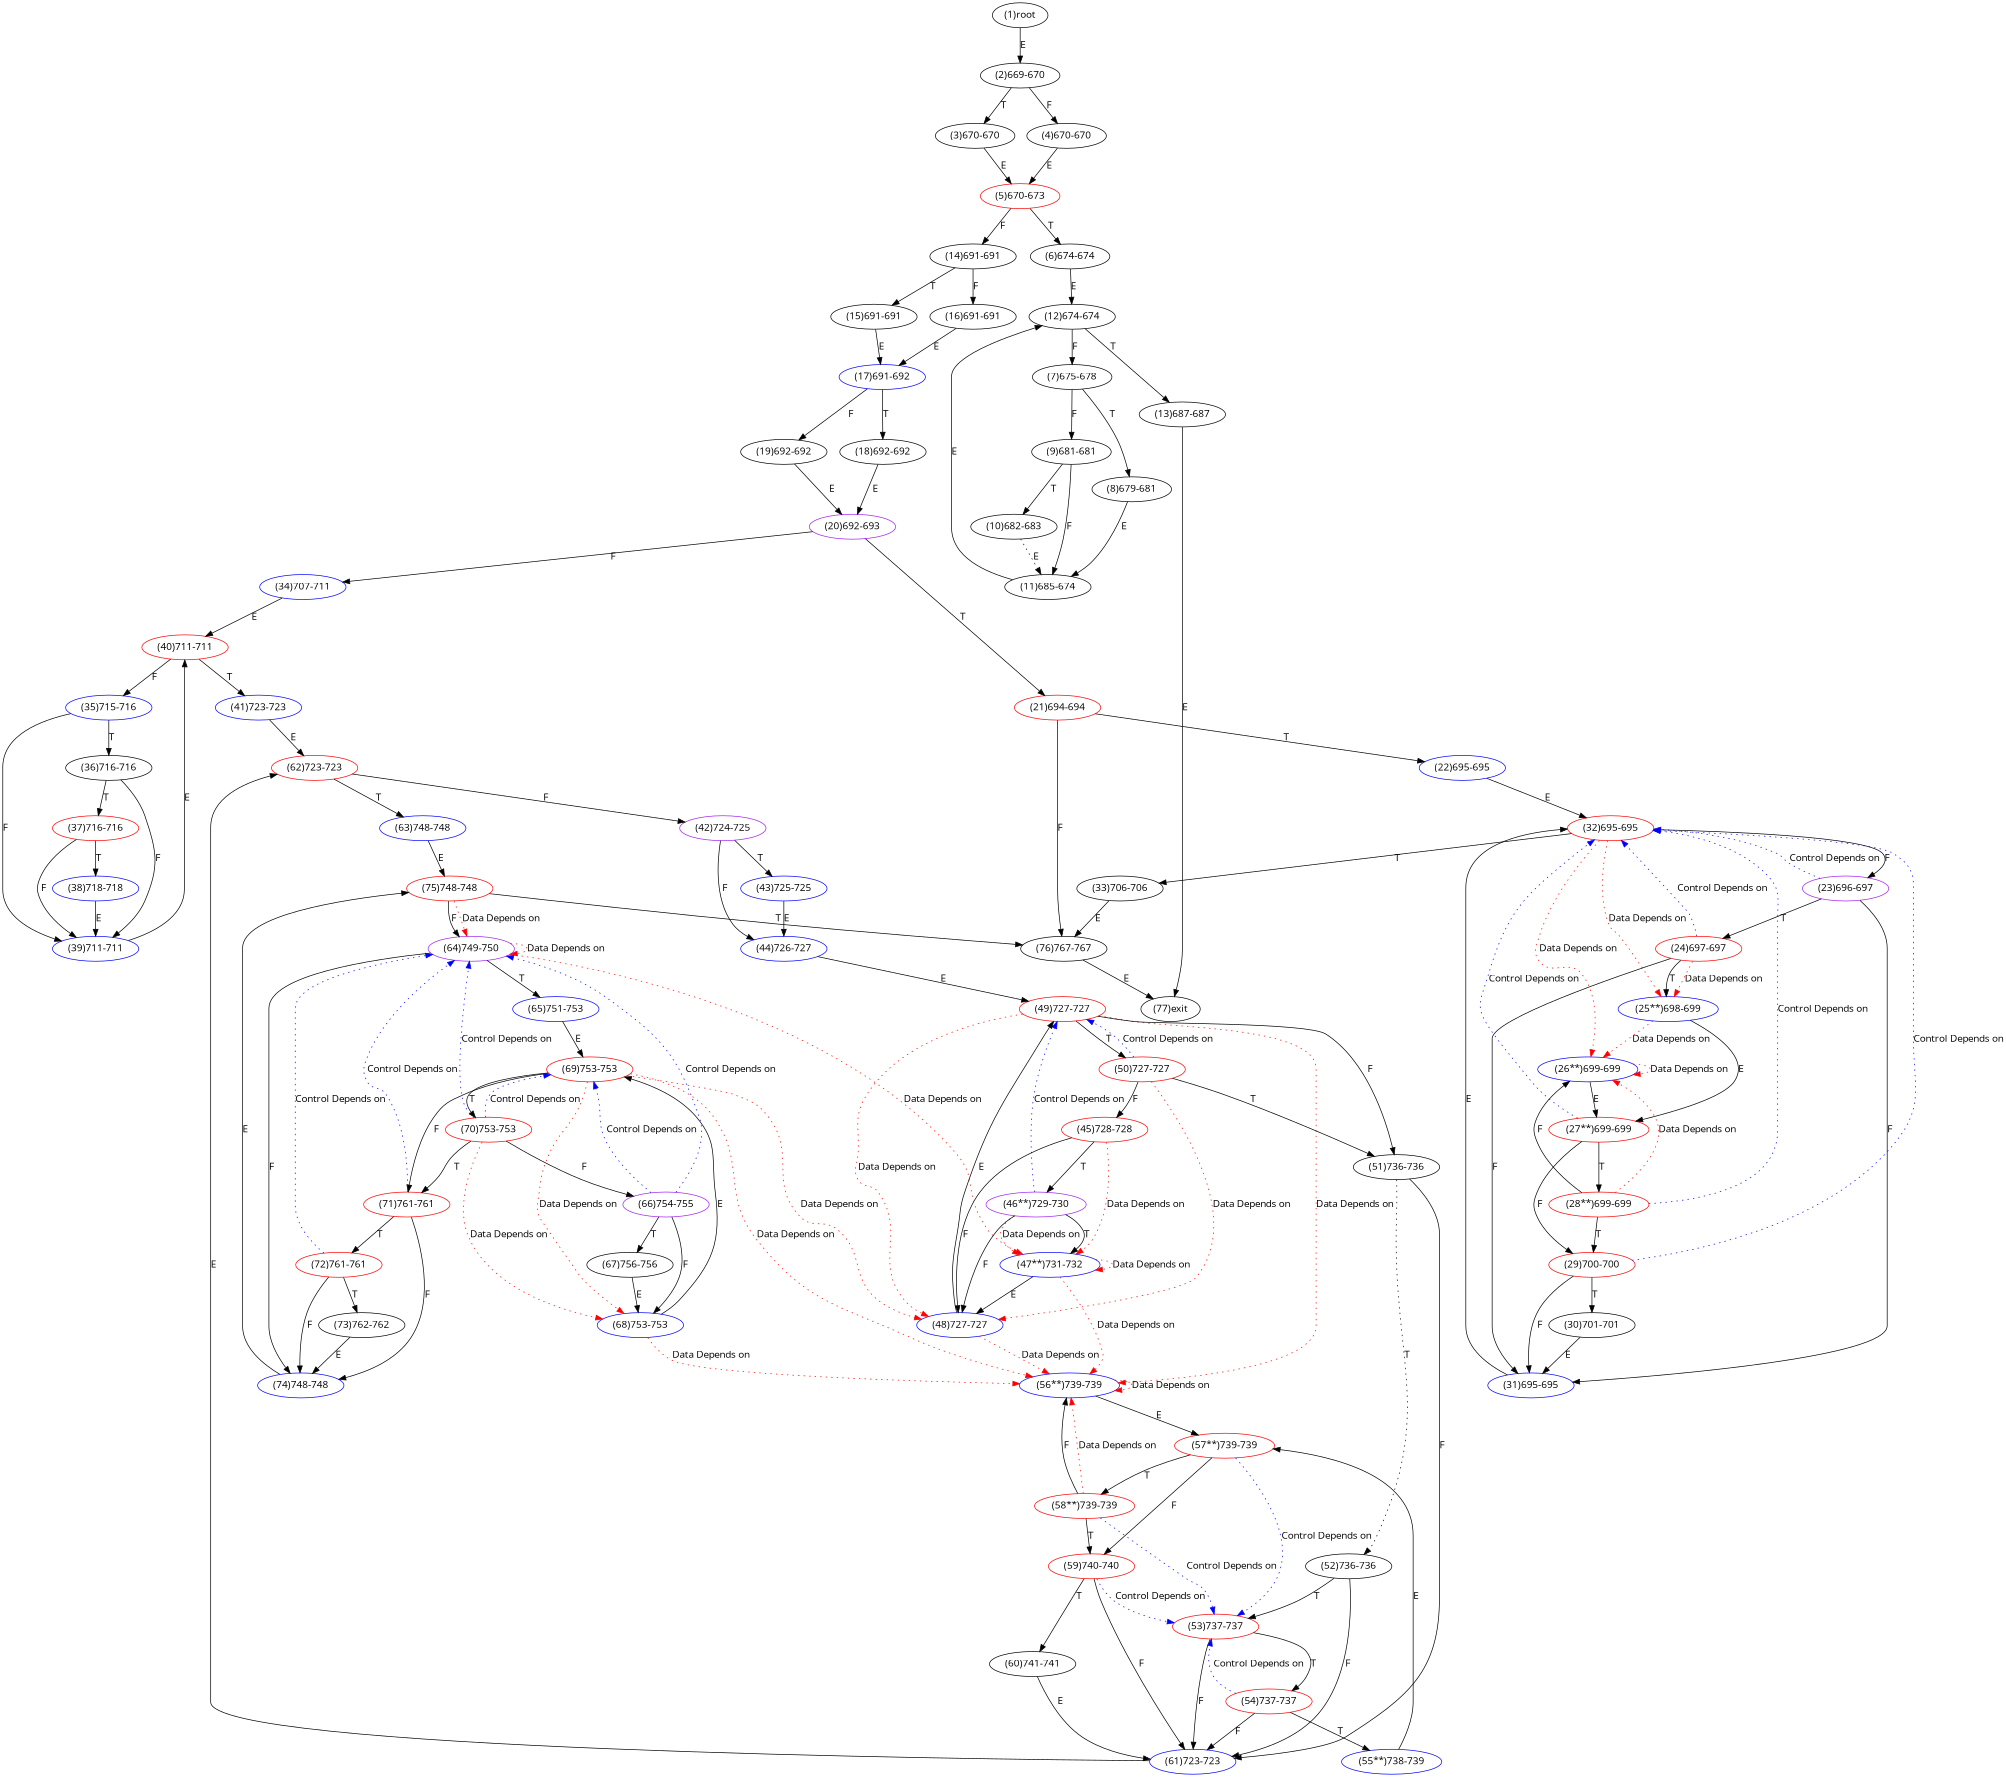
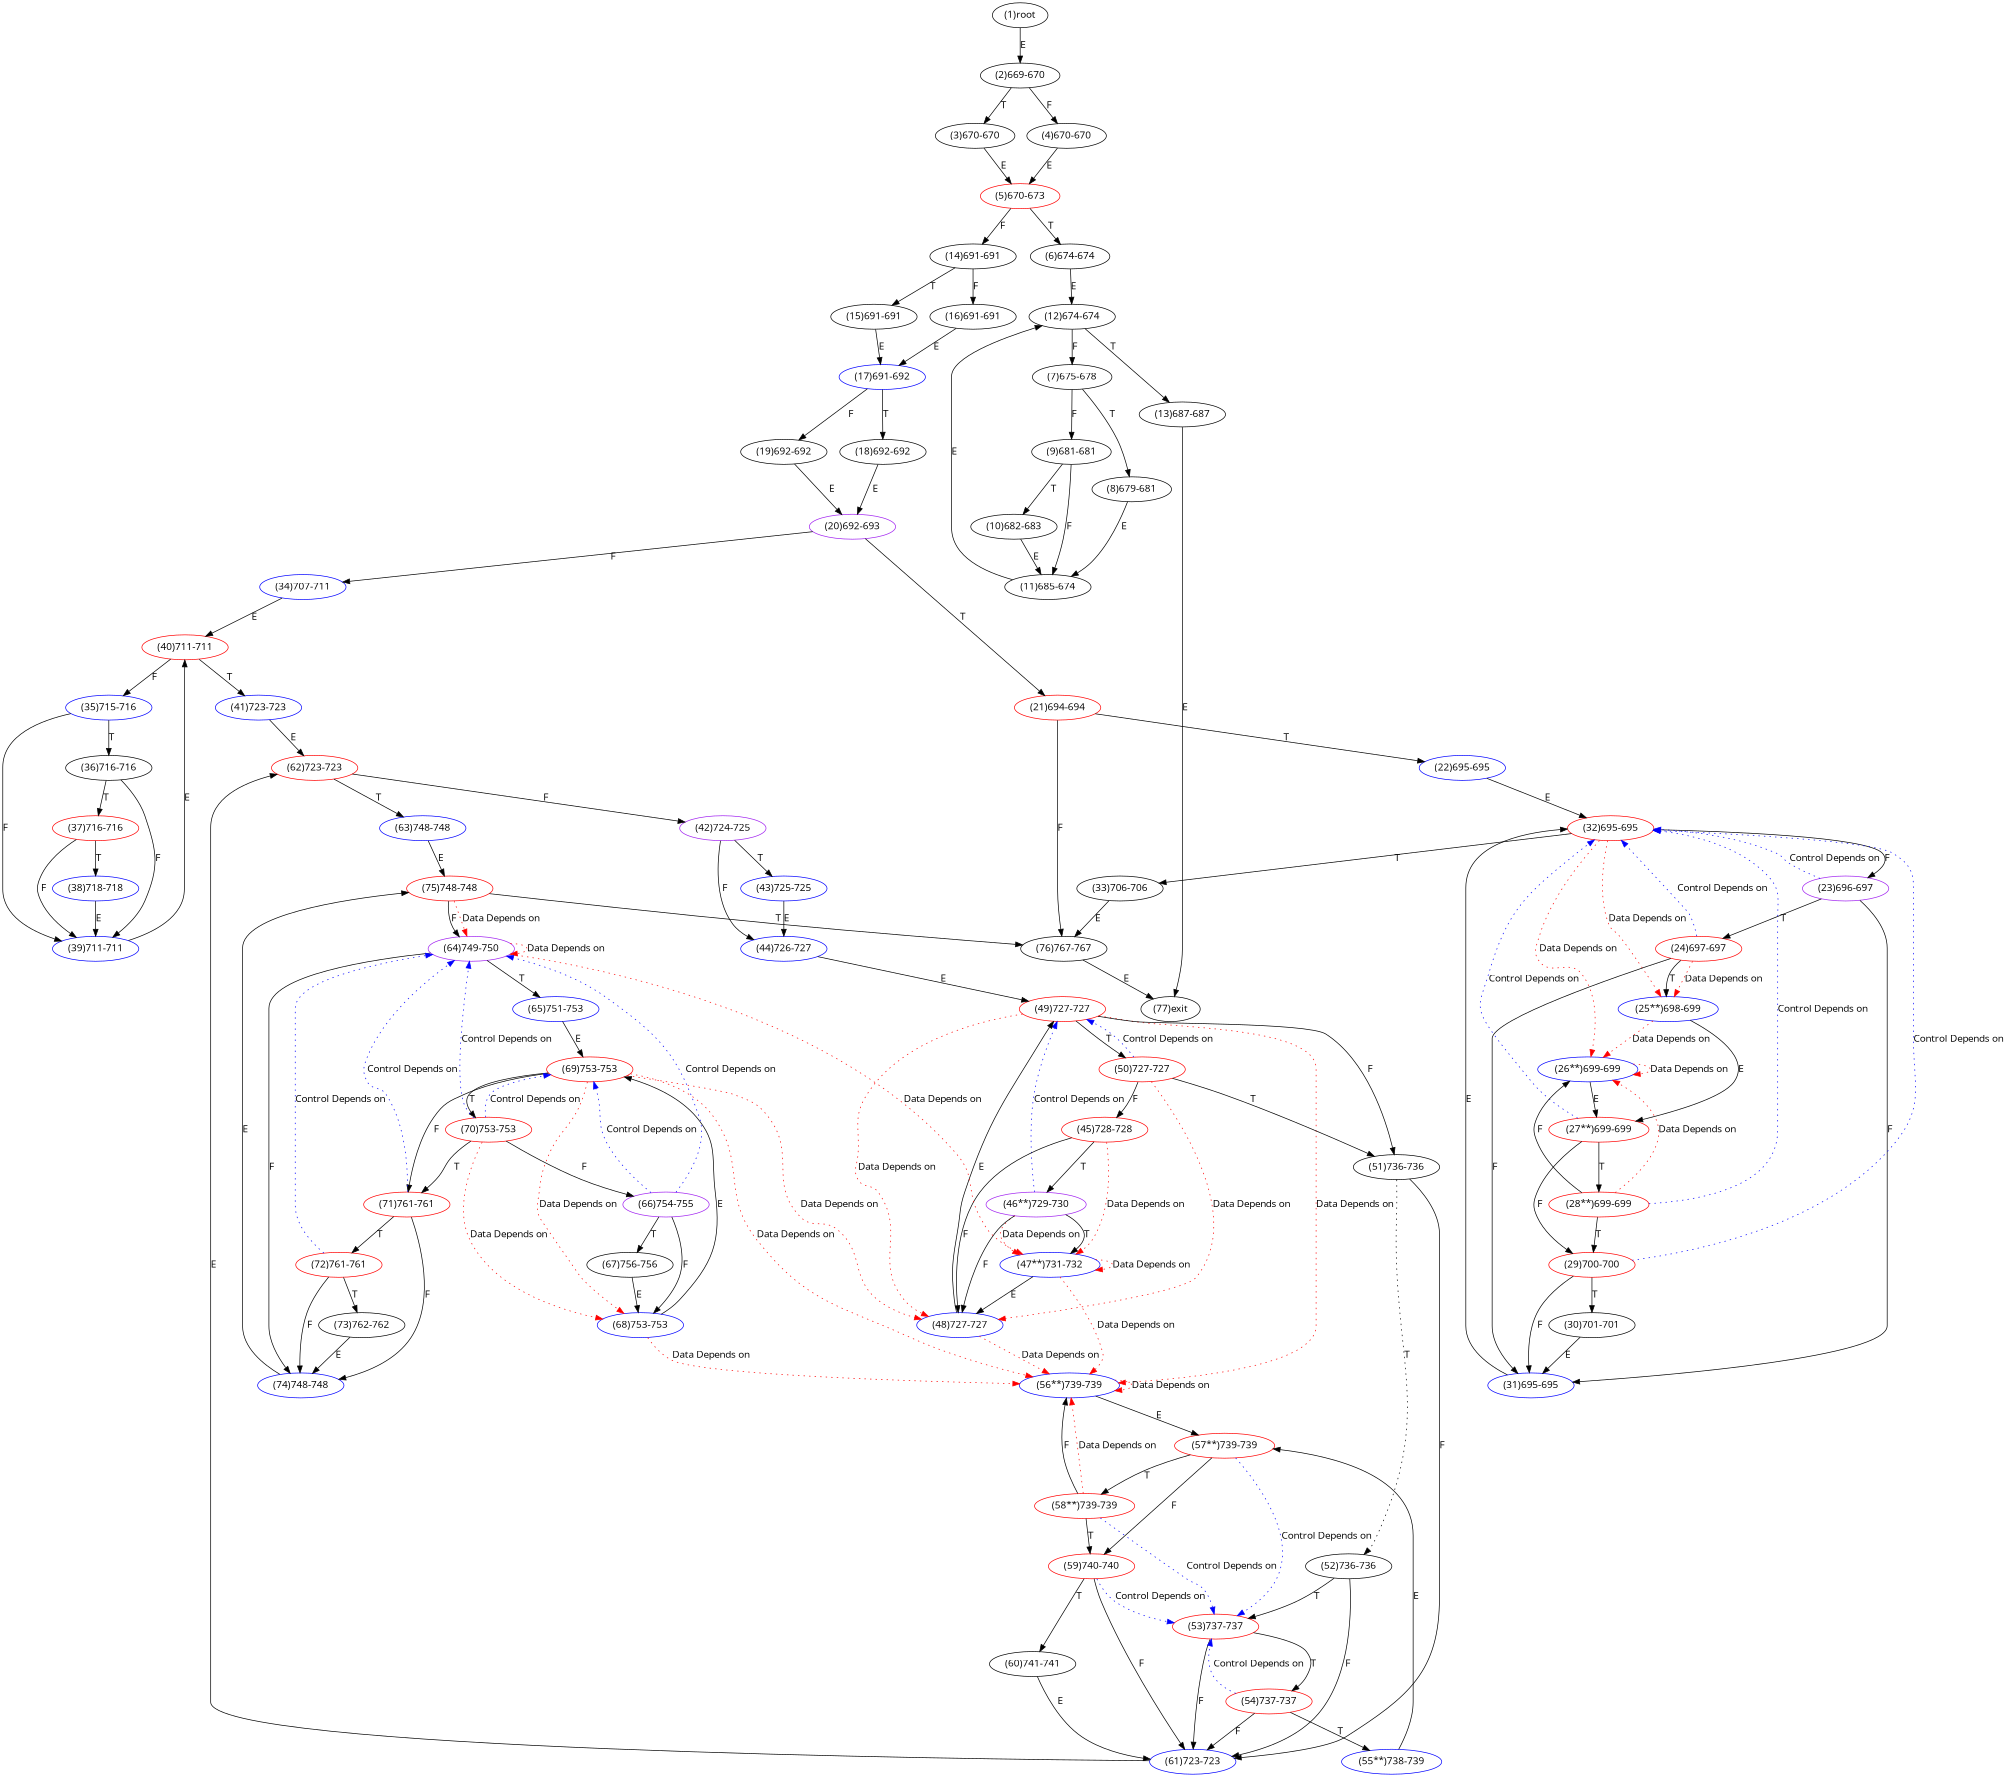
(1029, 554) -> (1029, 554)
